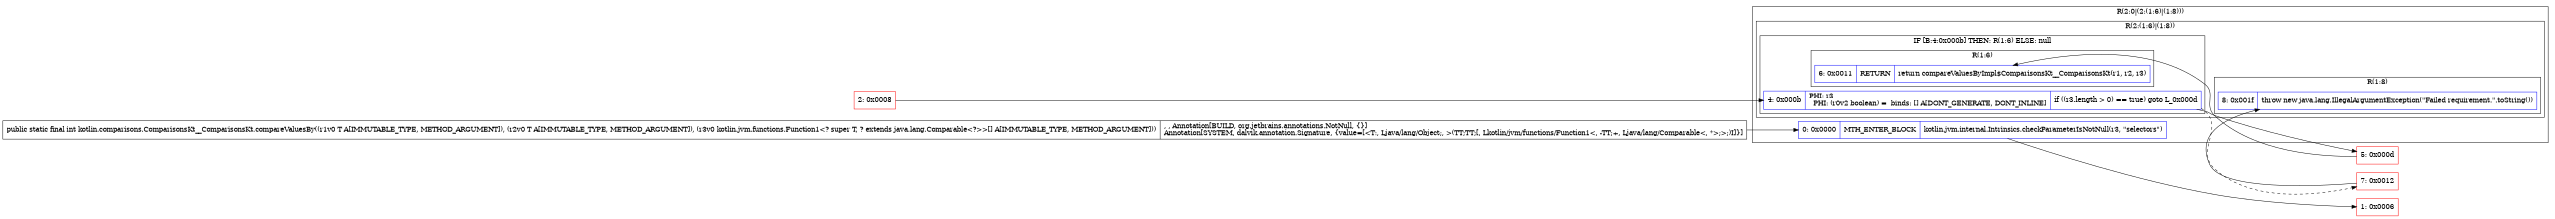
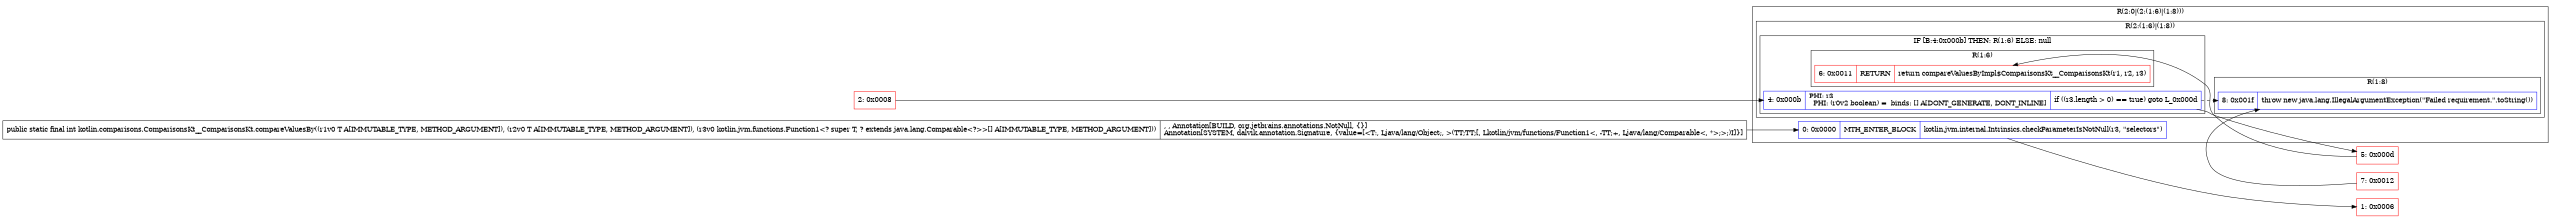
(1982, 74) -> (1982, 74)
(2248, 187) -> (2207, 101)
